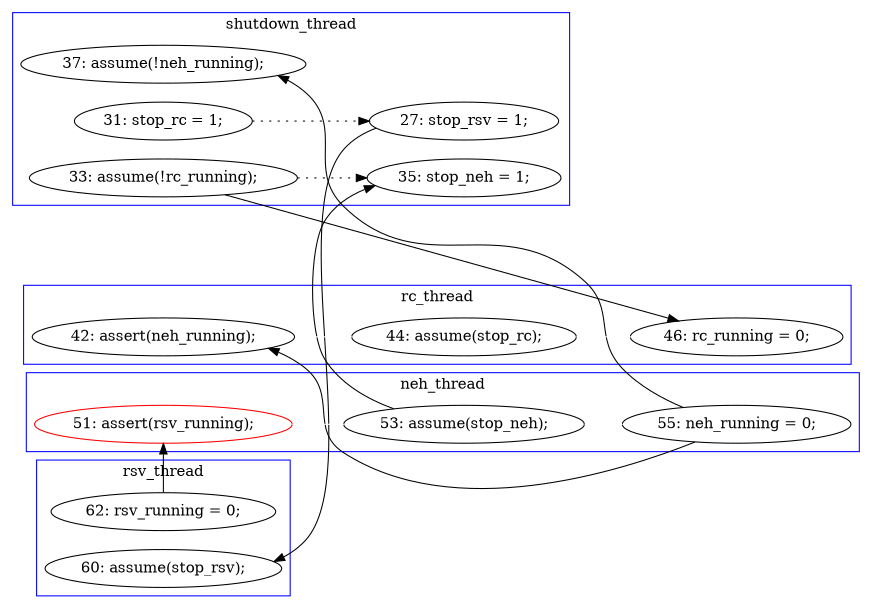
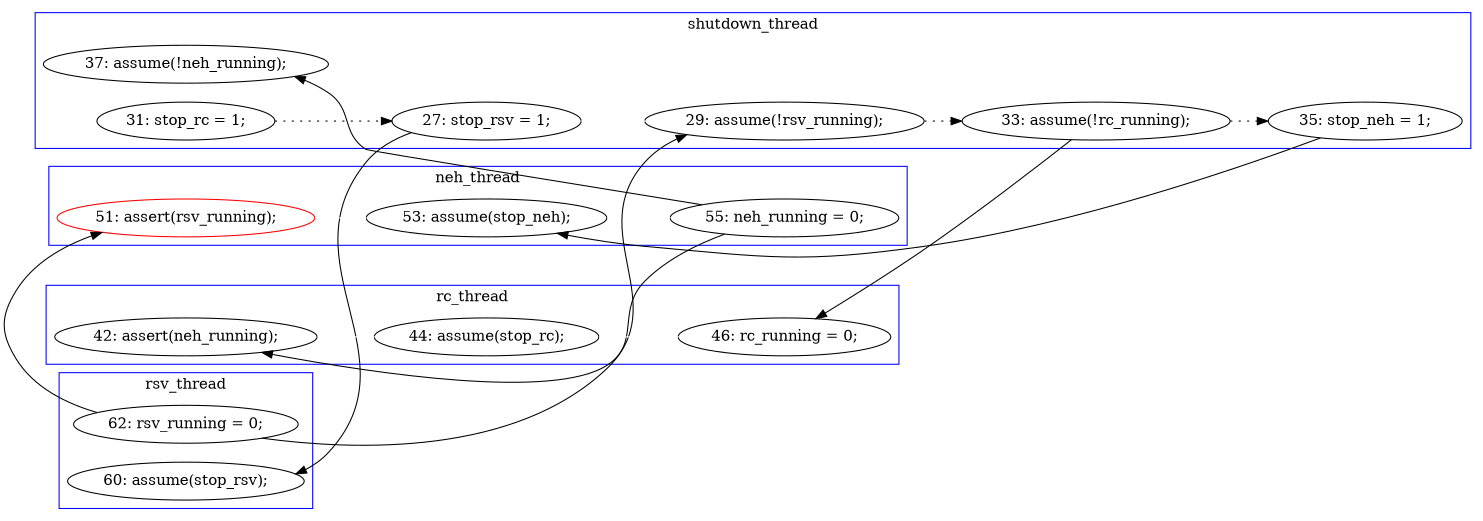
none -> (784, 121)
(313, 307) -> (950, 242)
